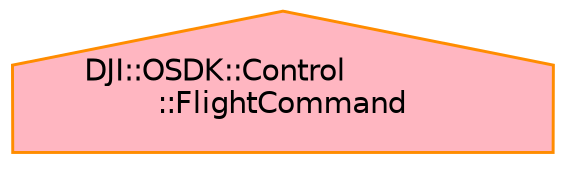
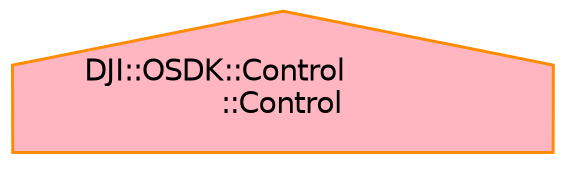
(283, 89) -> (283, 89)
